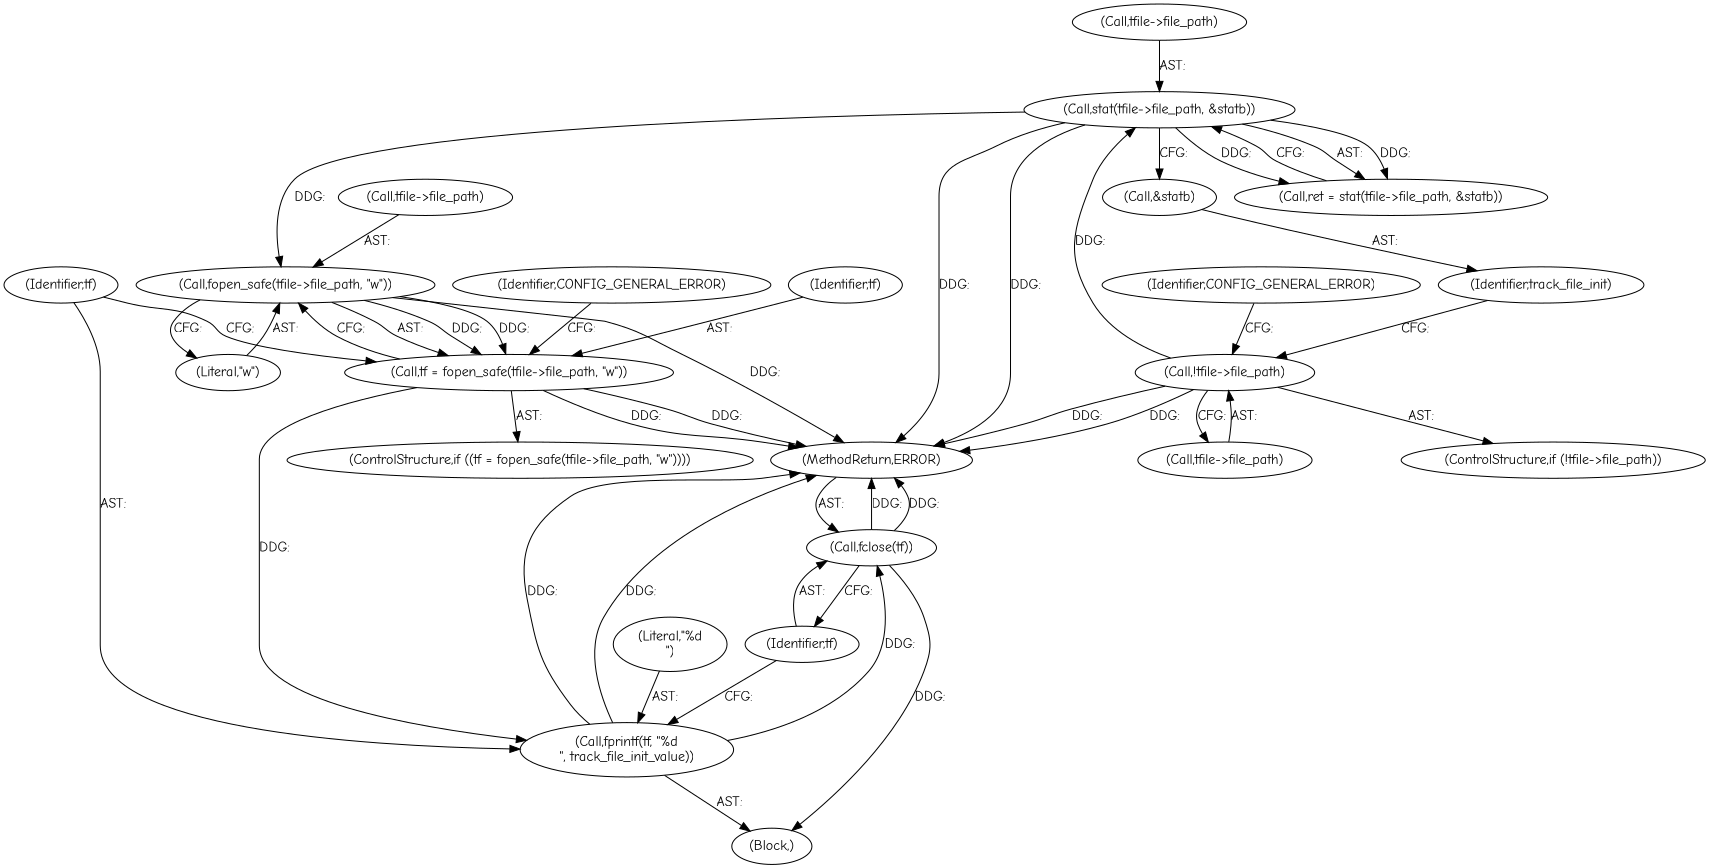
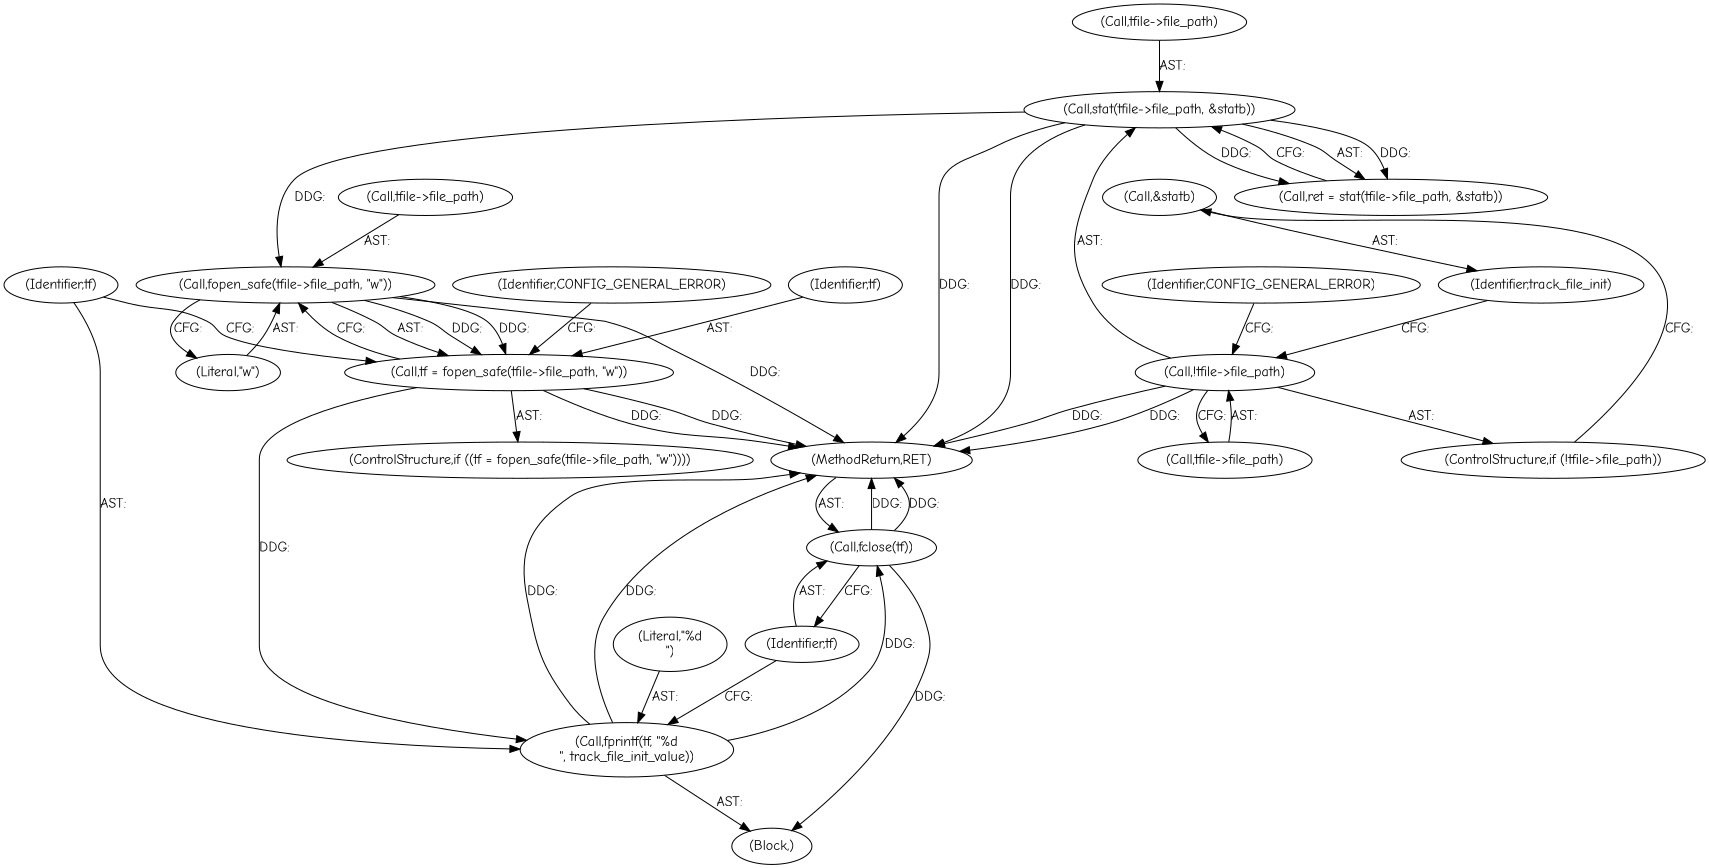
(1159, 149) -> (1542, 227)
(1093, 241) -> (1093, 241)
(872, 460) -> (872, 460)
